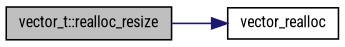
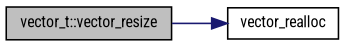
(89, 23) -> (89, 23)
